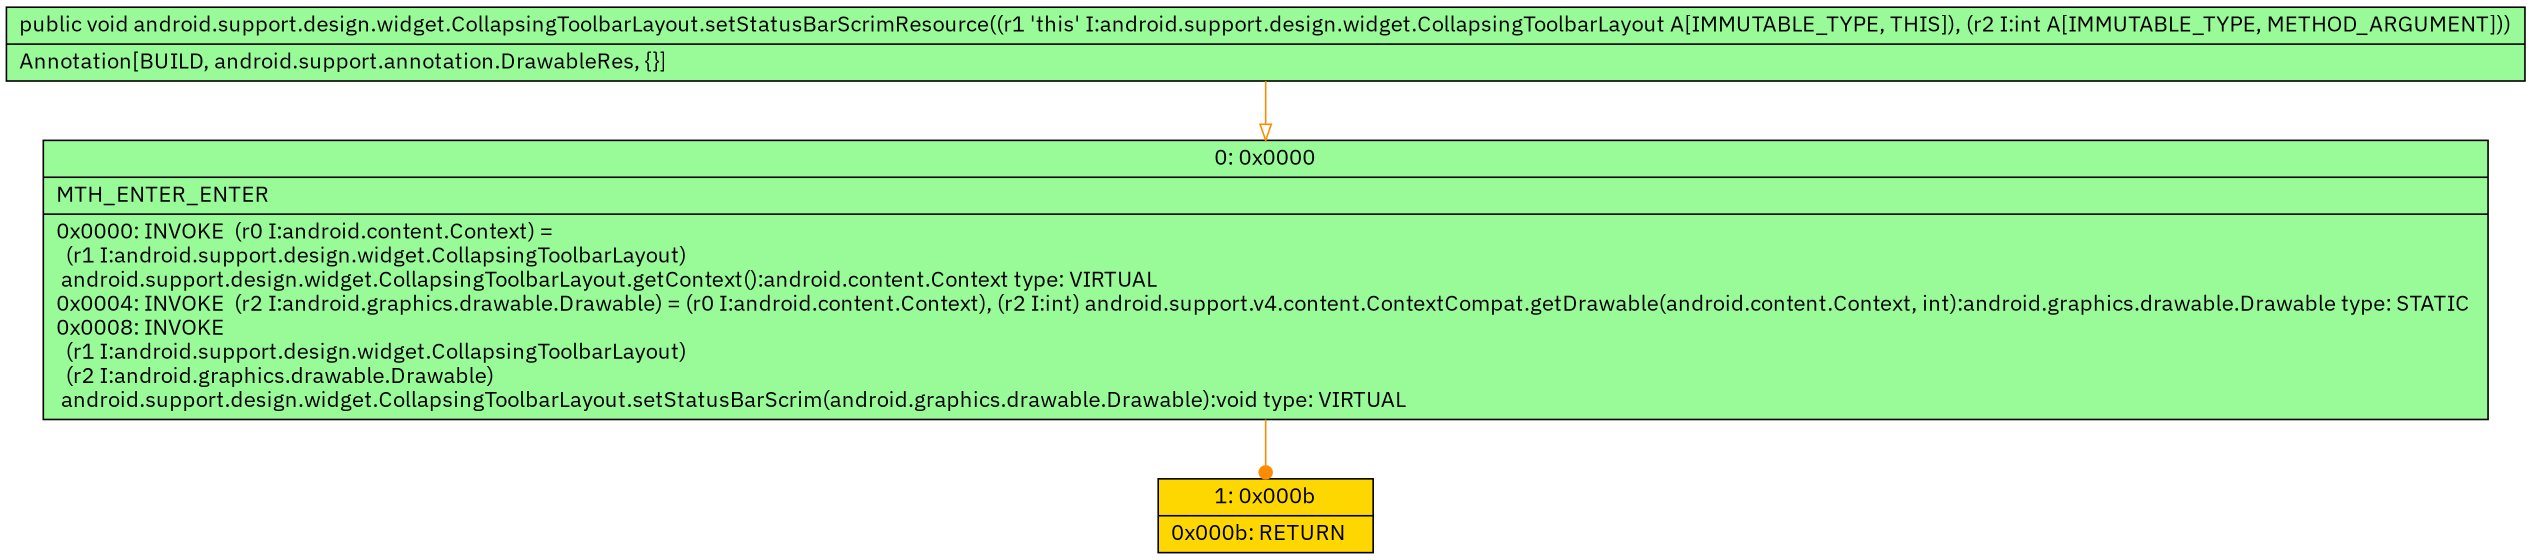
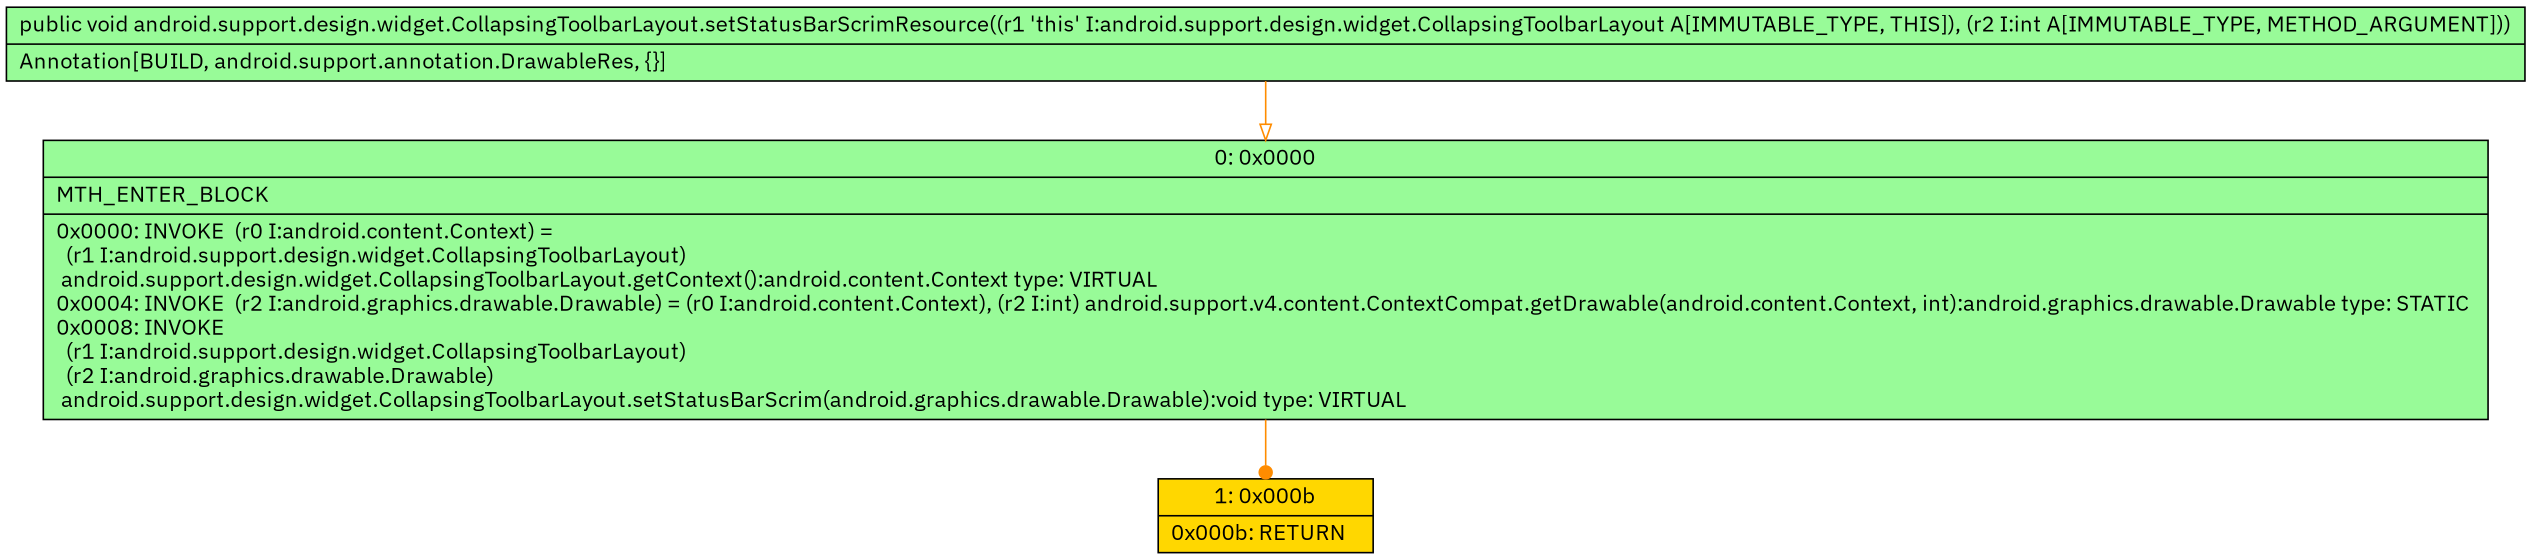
(163, 195) -> (163, 195)
